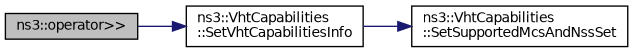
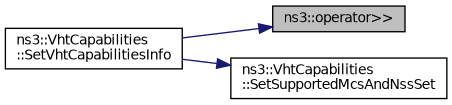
(155, 26) -> (221, 33)
